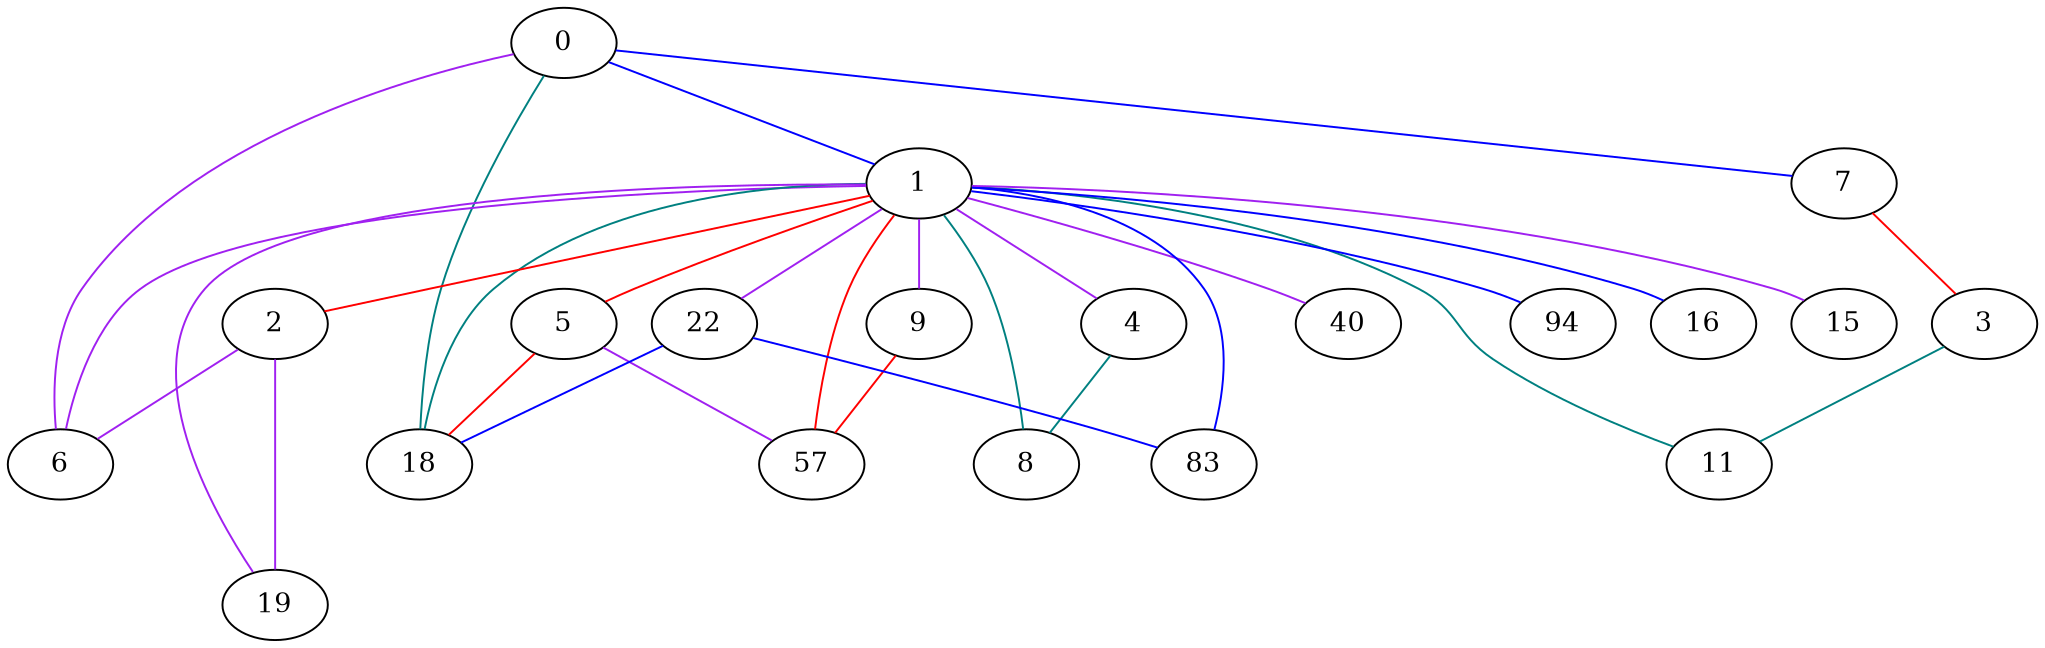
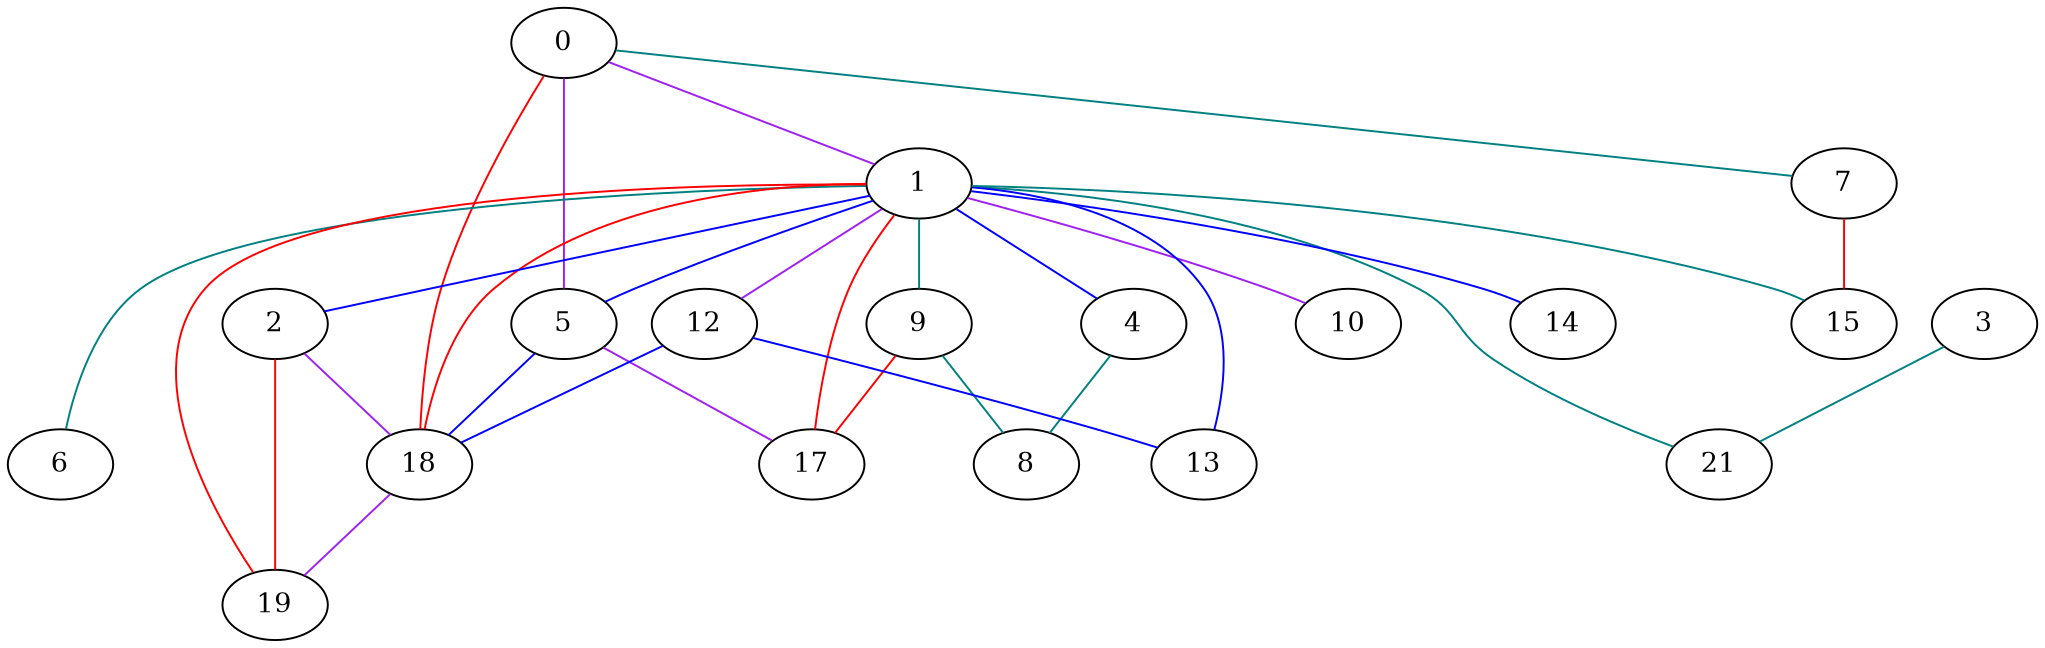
(742, 113) -> (742, 113)
(1204, 113) -> (1204, 113)
(213, 170) -> (564, 178)
(1392, 216) -> (1392, 216)
(595, 230) -> (595, 230)
(457, 244) -> (457, 244)
(240, 248) -> (240, 248)
(738, 248) -> (738, 248)
(597, 253) -> (597, 253)
(1914, 253) -> (1844, 254)
(919, 254) -> (919, 254)
(1027, 254) -> (1027, 254)
(236, 267) -> (236, 267)
(999, 316) -> (961, 379)
(704, 324) -> (704, 324)
(1348, 324) -> (1348, 324)
(1563, 324) -> (1563, 324)
(1704, 324) -> none
(492, 394) -> (492, 394)
(164, 397) -> (347, 394)
(275, 464) -> (275, 464)
(812, 464) -> (812, 464)
(1204, 464) -> (1204, 464)
(1719, 464) -> (1719, 464)
none -> (347, 535)
